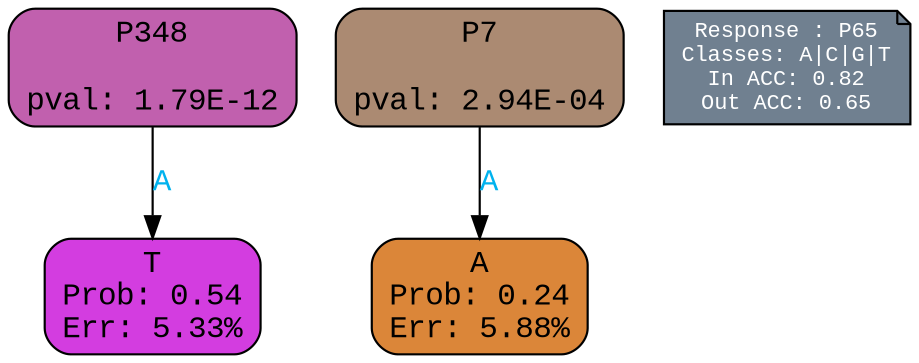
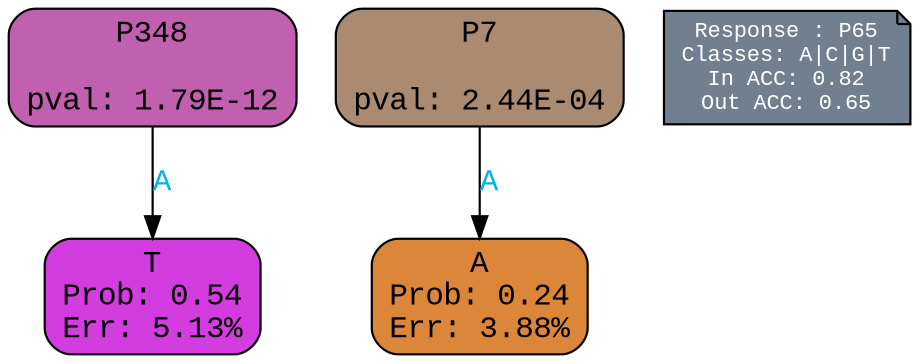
(480, 68) -> (480, 68)
(153, 297) -> (153, 297)
(480, 297) -> (480, 297)
